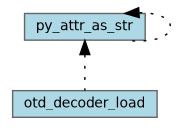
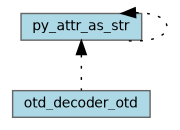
(85, 104) -> (81, 104)
